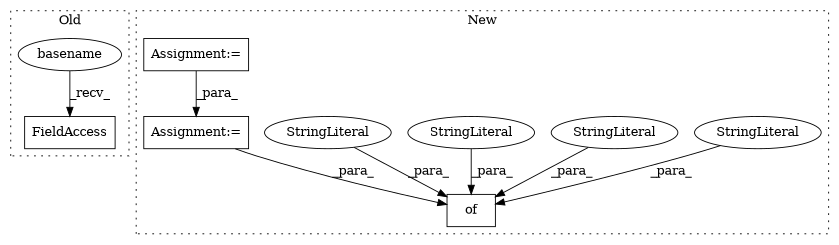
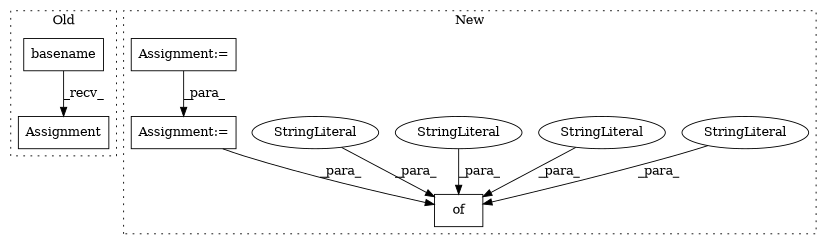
(70, 55) -> (64, 55)
(70, 133) -> (64, 133)
